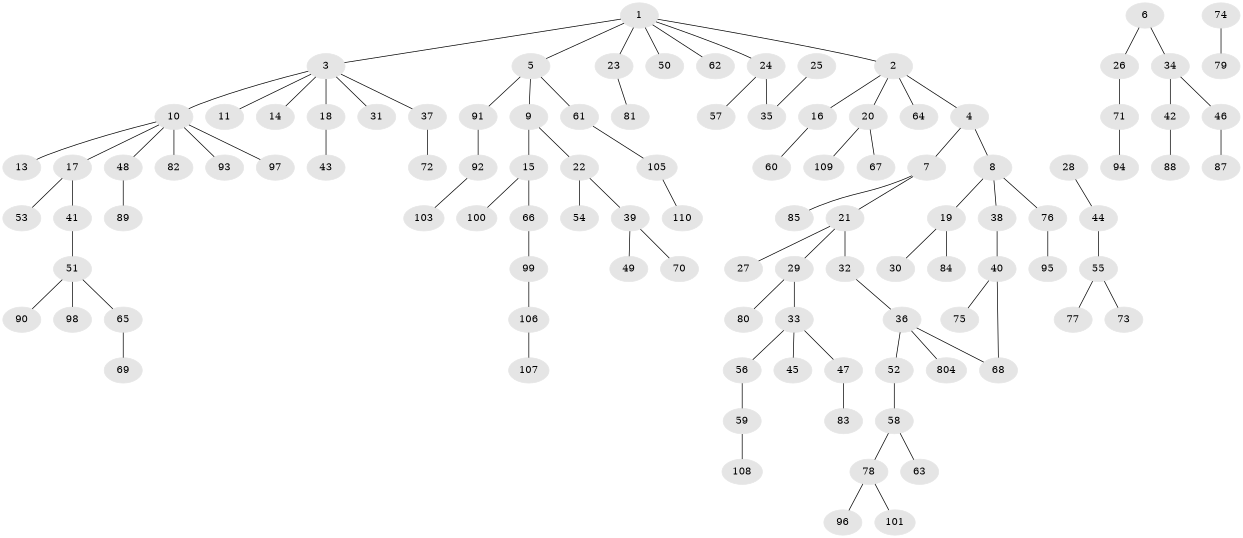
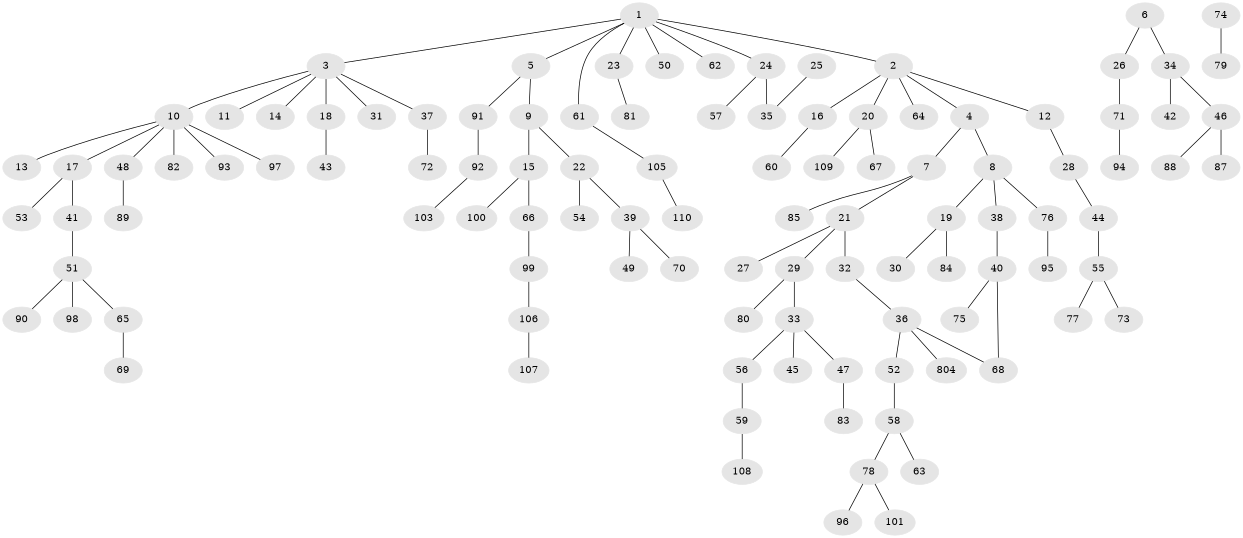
(555, 92) -> (588, 56)
none -> (1045, 117)
(1170, 142) -> (1196, 142)
